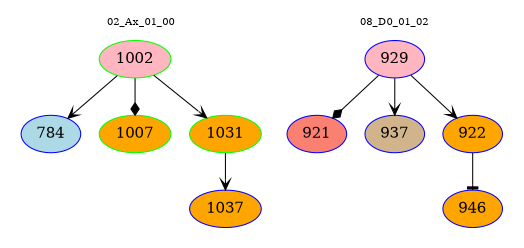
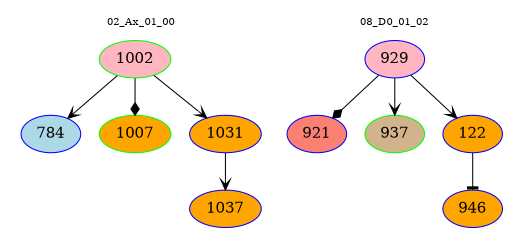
(225, 134) -> (225, 134)
(395, 134) -> (395, 134)
(473, 134) -> (473, 134)
